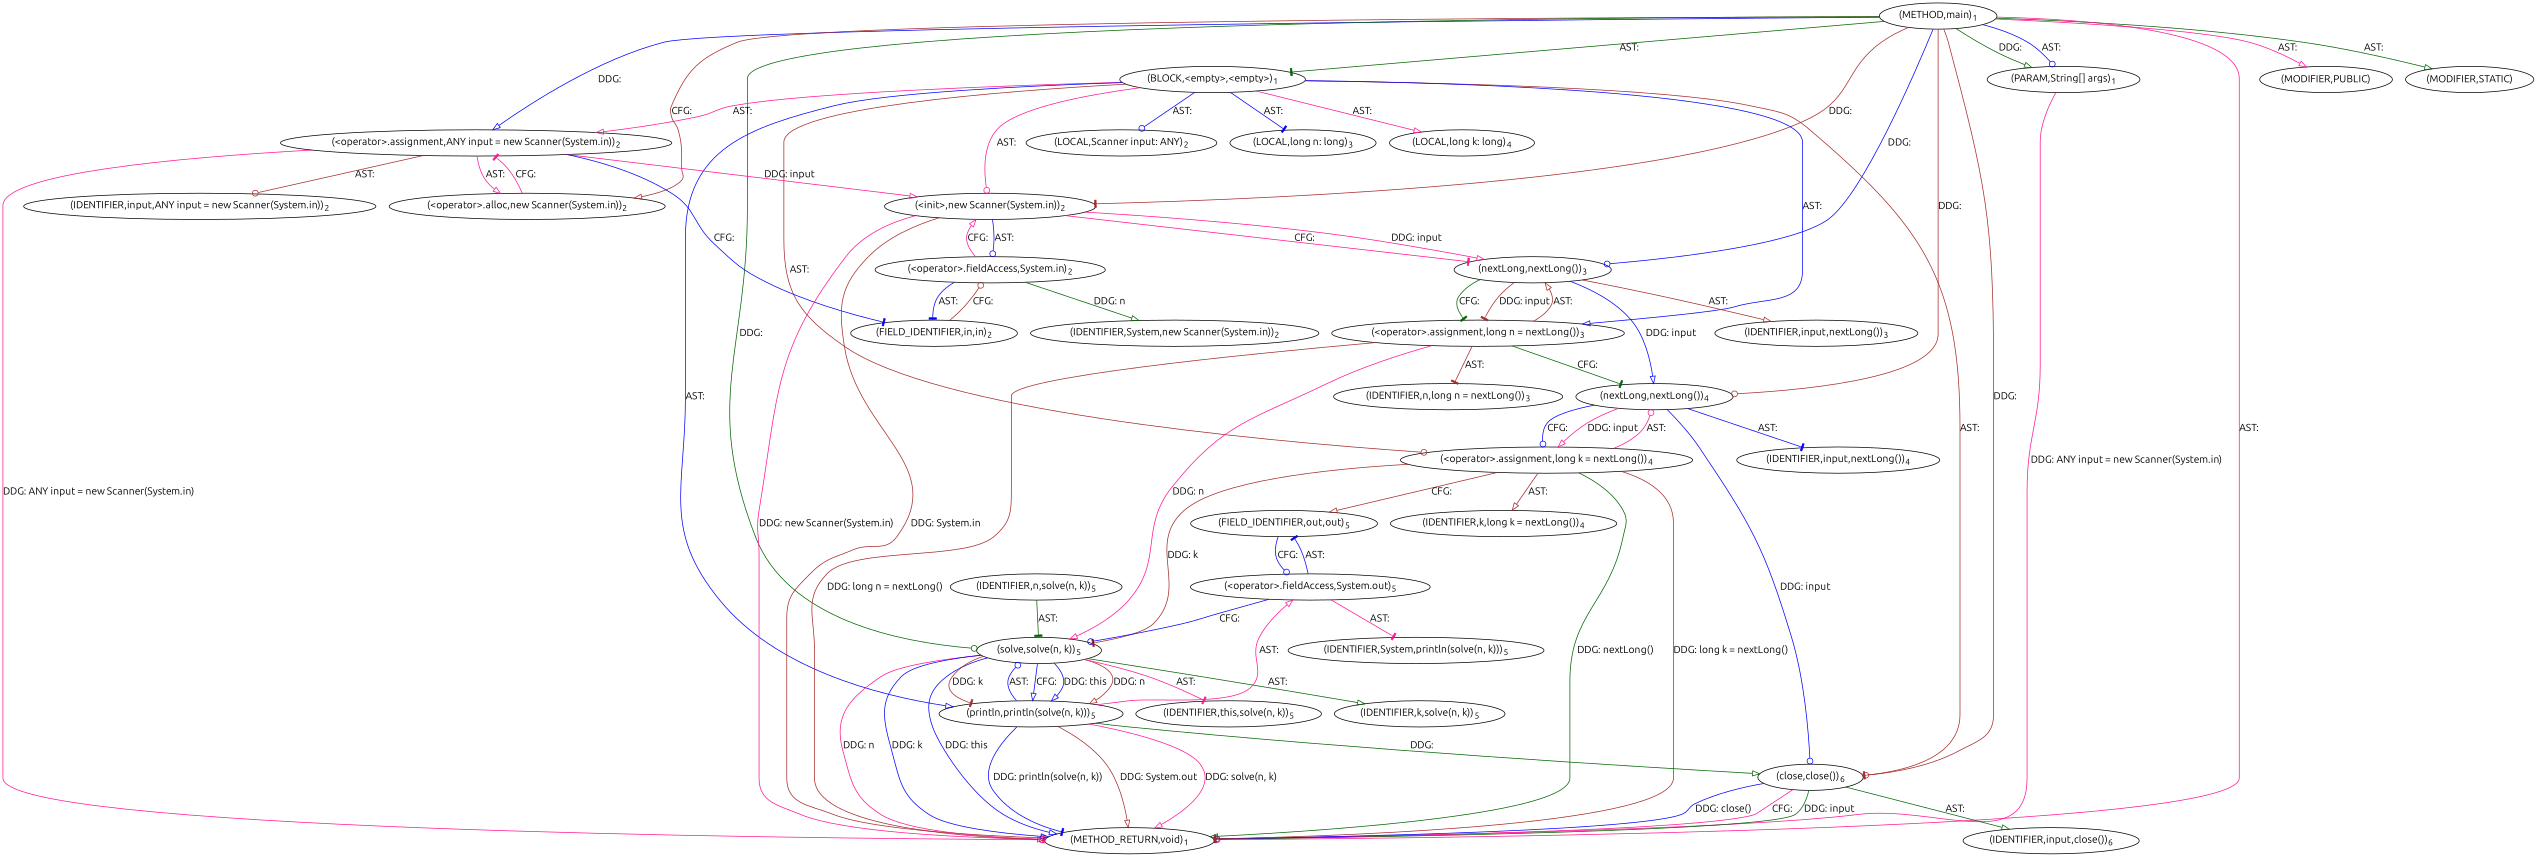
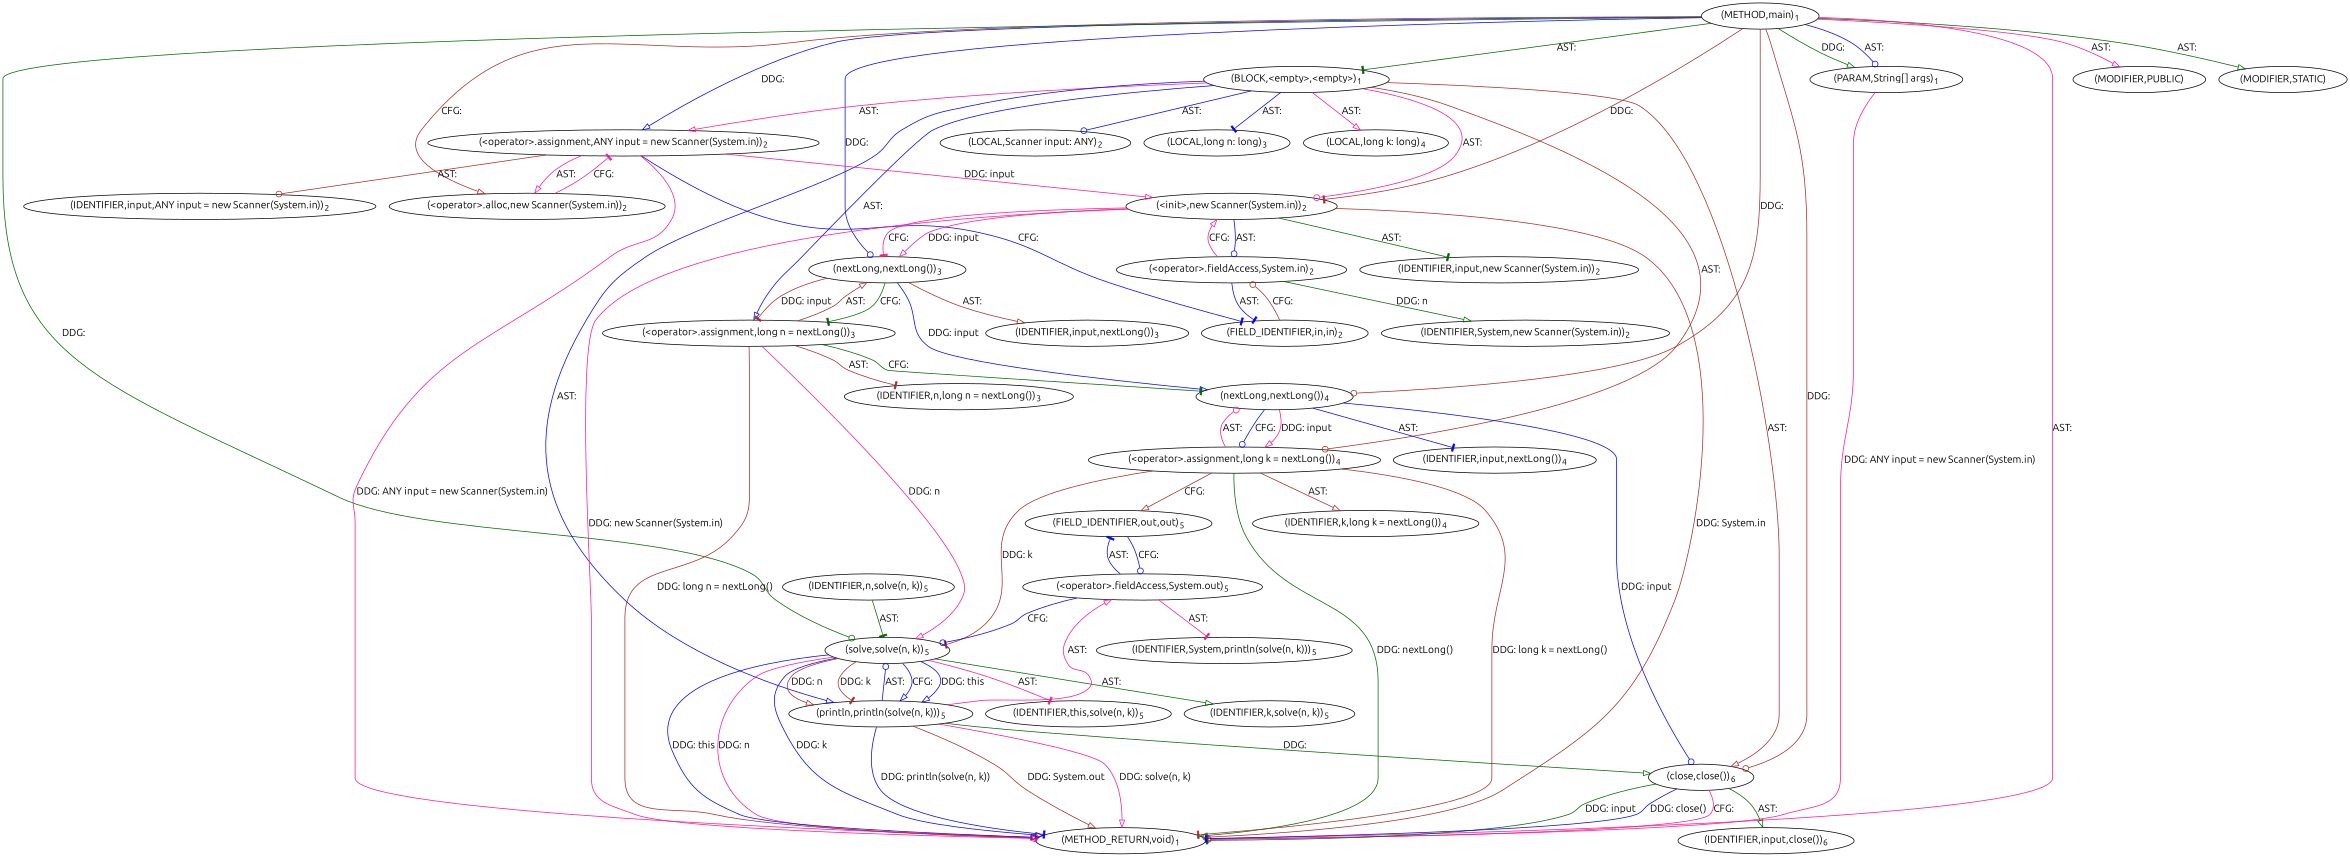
(1898, 216) -> (1740, 305)
none -> (1499, 270)
